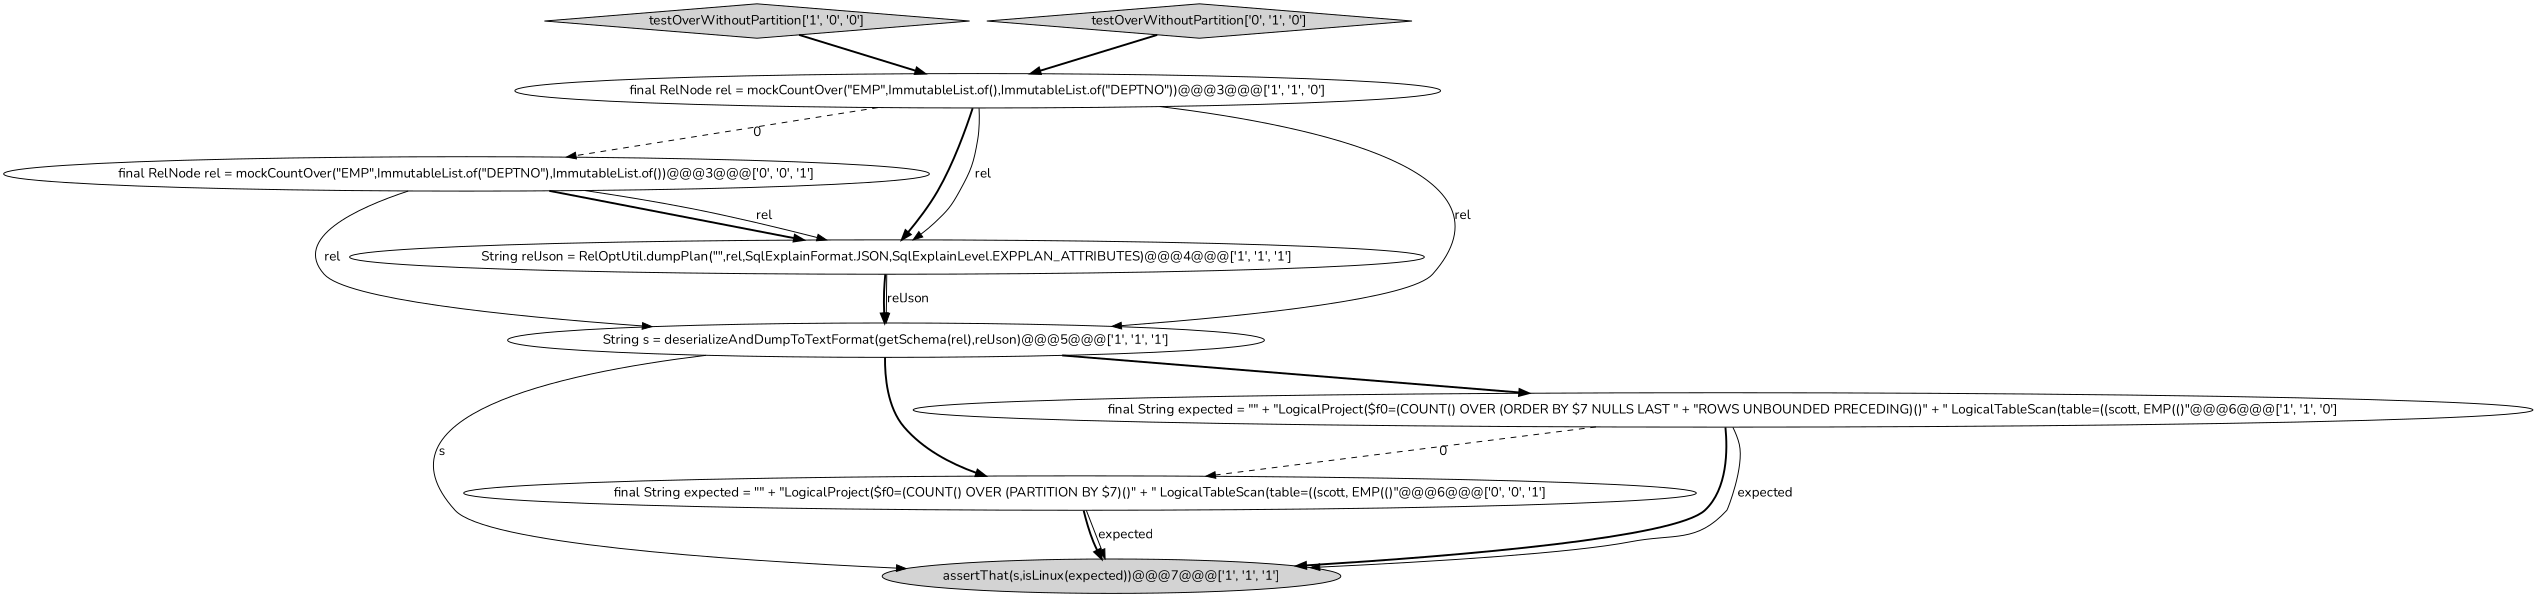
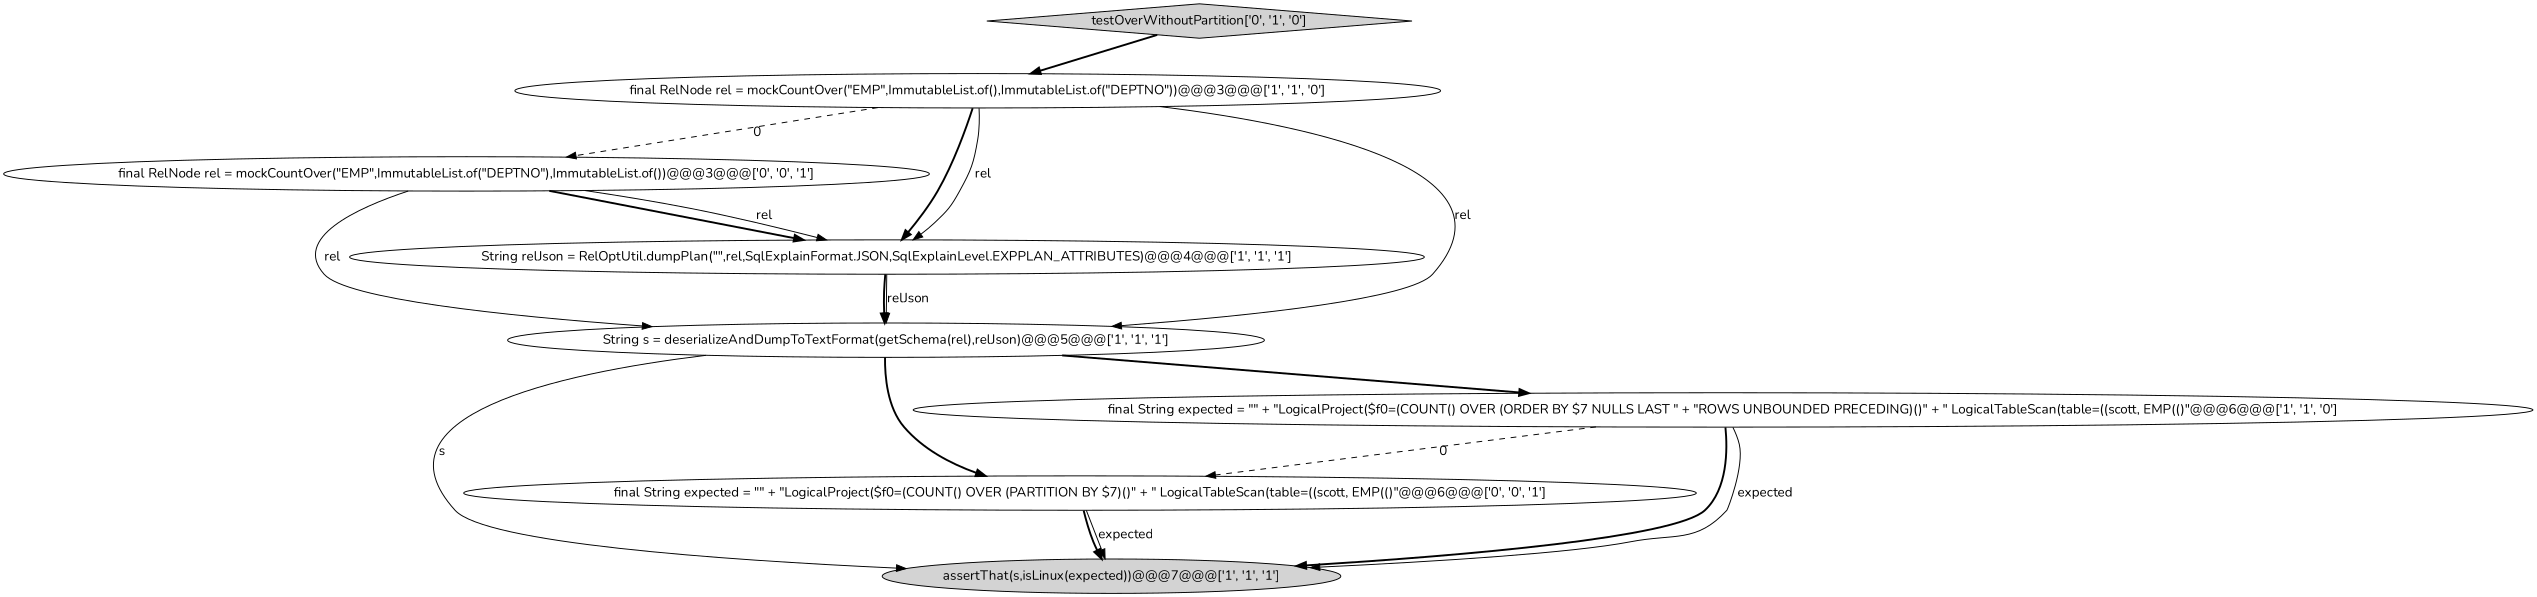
(757, 21) -> none
